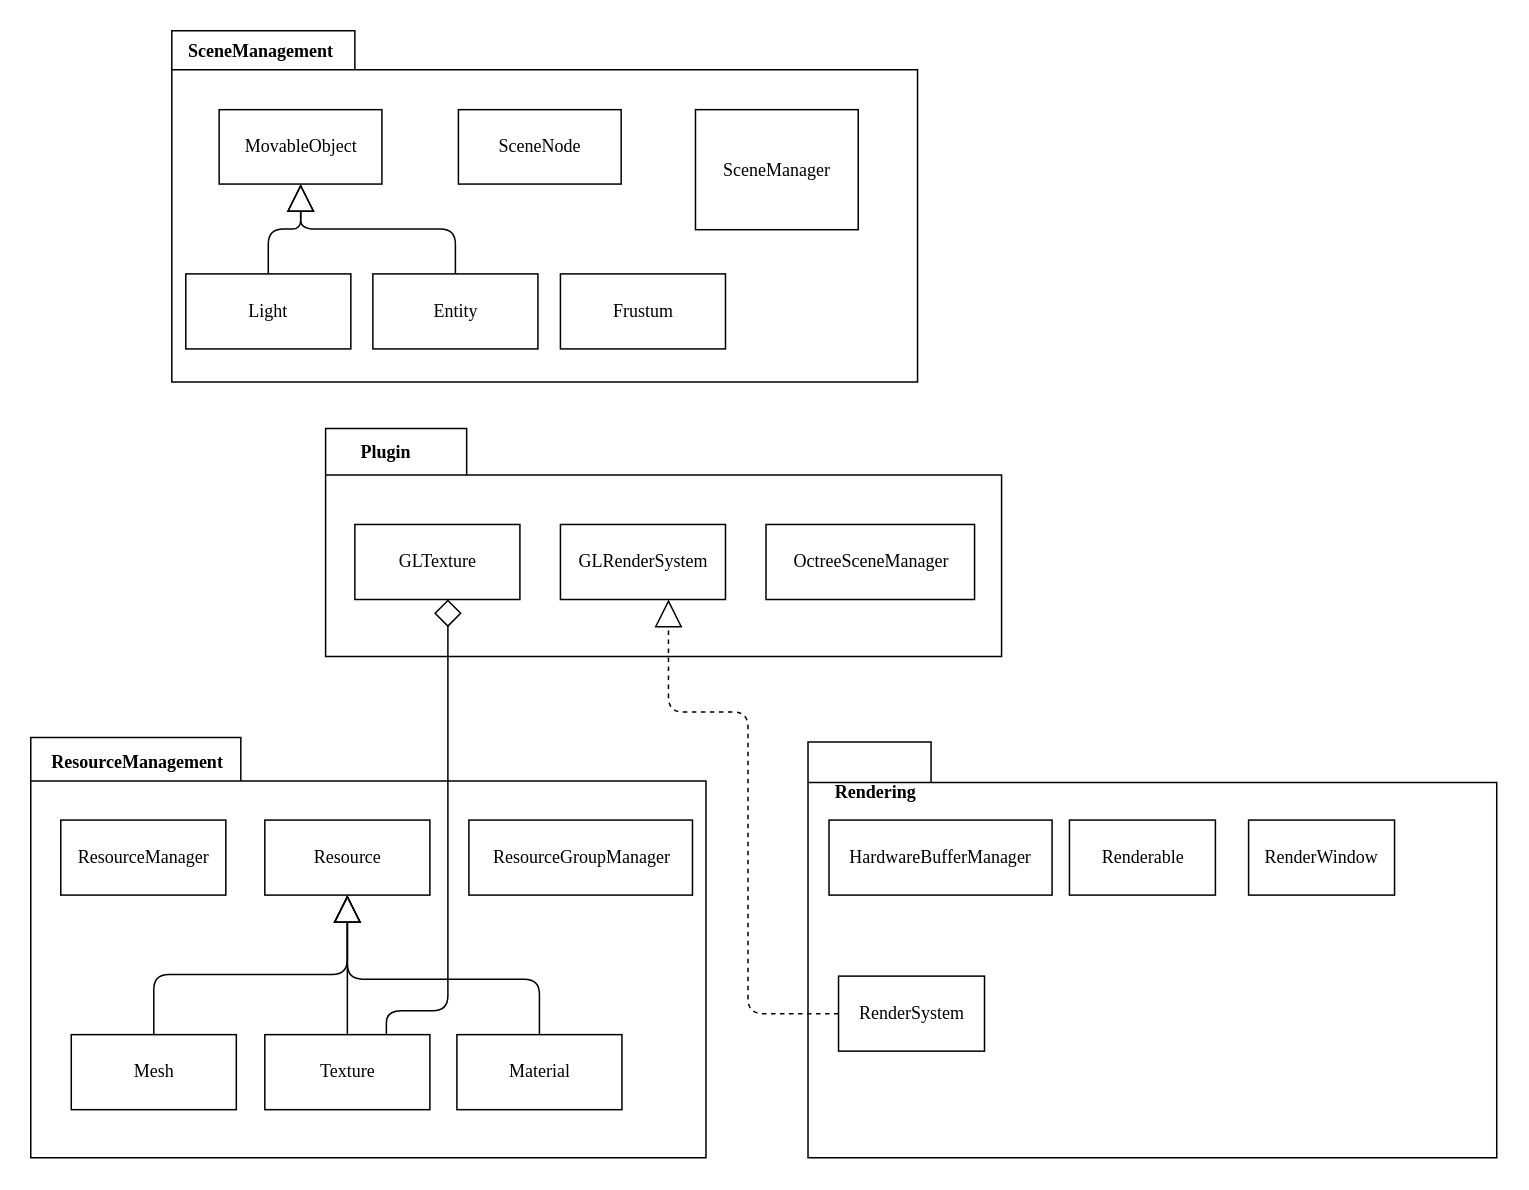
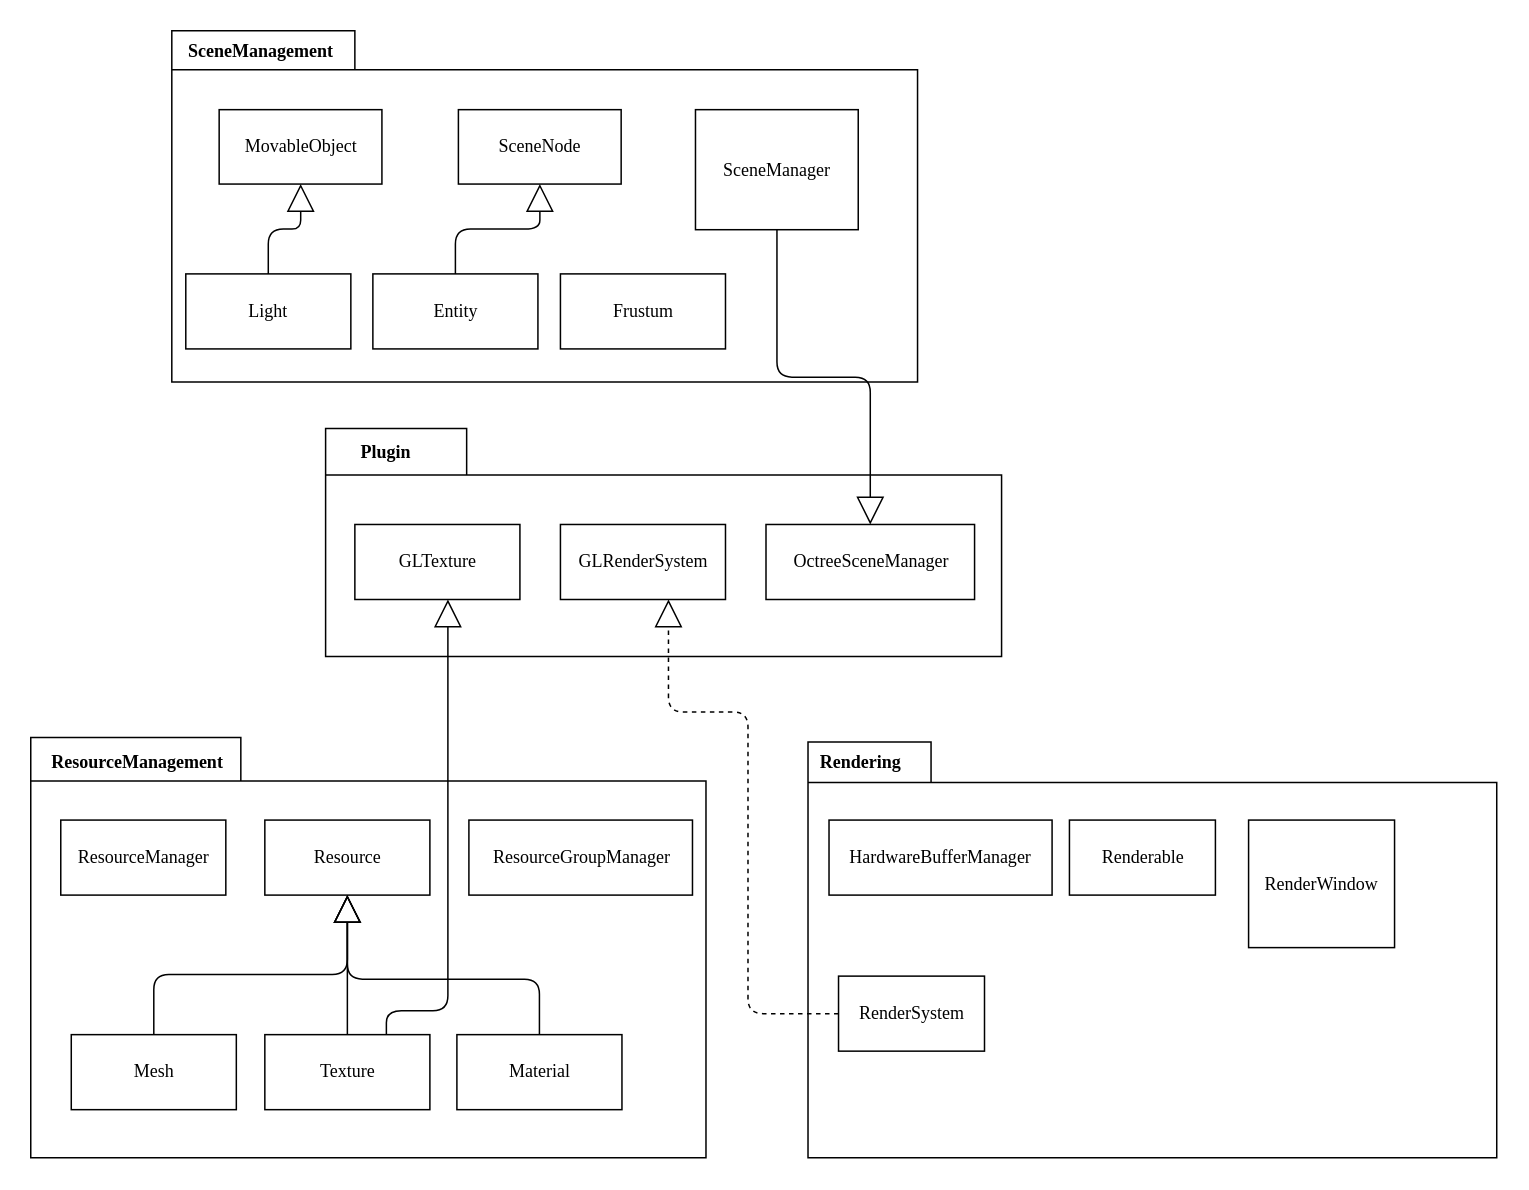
(382, 229) -> (498, 229)
none -> (810, 377)
(448, 628) -> (448, 628)
(876, 791) -> (861, 761)
(1321, 857) -> (1321, 884)
